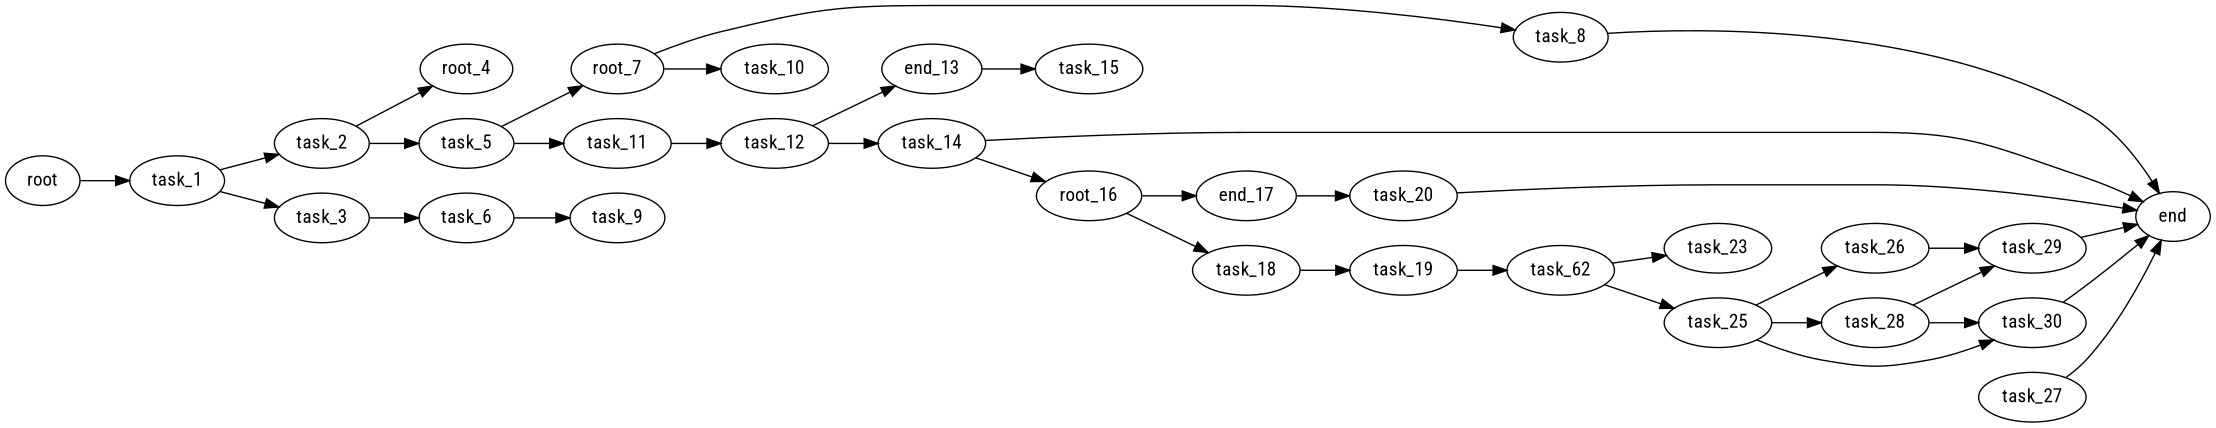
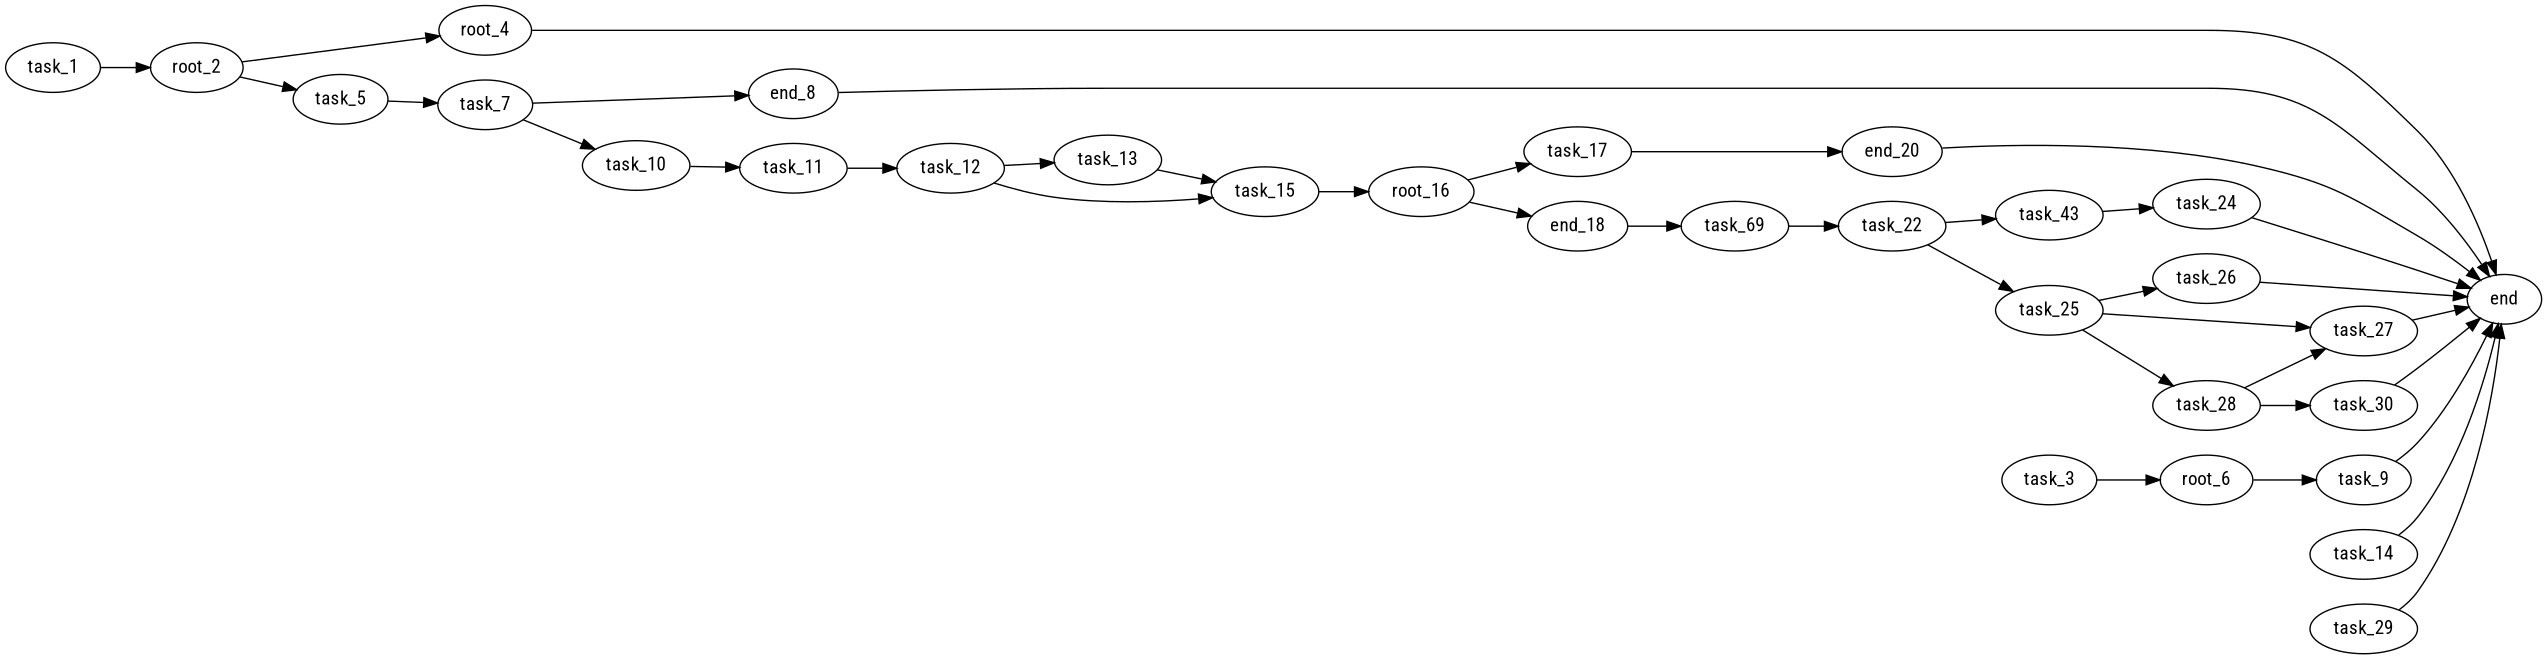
none -> (1566, 30)
(1561, 37) -> (793, 94)
(617, 69) -> (485, 105)
(932, 69) -> (1108, 160)
(322, 143) -> (197, 68)
(532, 143) -> (708, 167)
(846, 143) -> (1095, 201)
(1004, 167) -> (1336, 192)
(43, 181) -> none
(1246, 196) -> (1578, 152)
(1403, 196) -> (1892, 152)
(243, 197) -> none
none -> (2207, 204)
(466, 218) -> (2207, 480)
(1718, 248) -> (2049, 215)
(1947, 248) -> (2357, 289)
(1246, 270) -> (1578, 226)
(1403, 270) -> (1735, 226)
(1561, 270) -> (1892, 226)
(1947, 289) -> (2279, 371)
(1868, 366) -> (2199, 320)
none -> (2448, 404)
